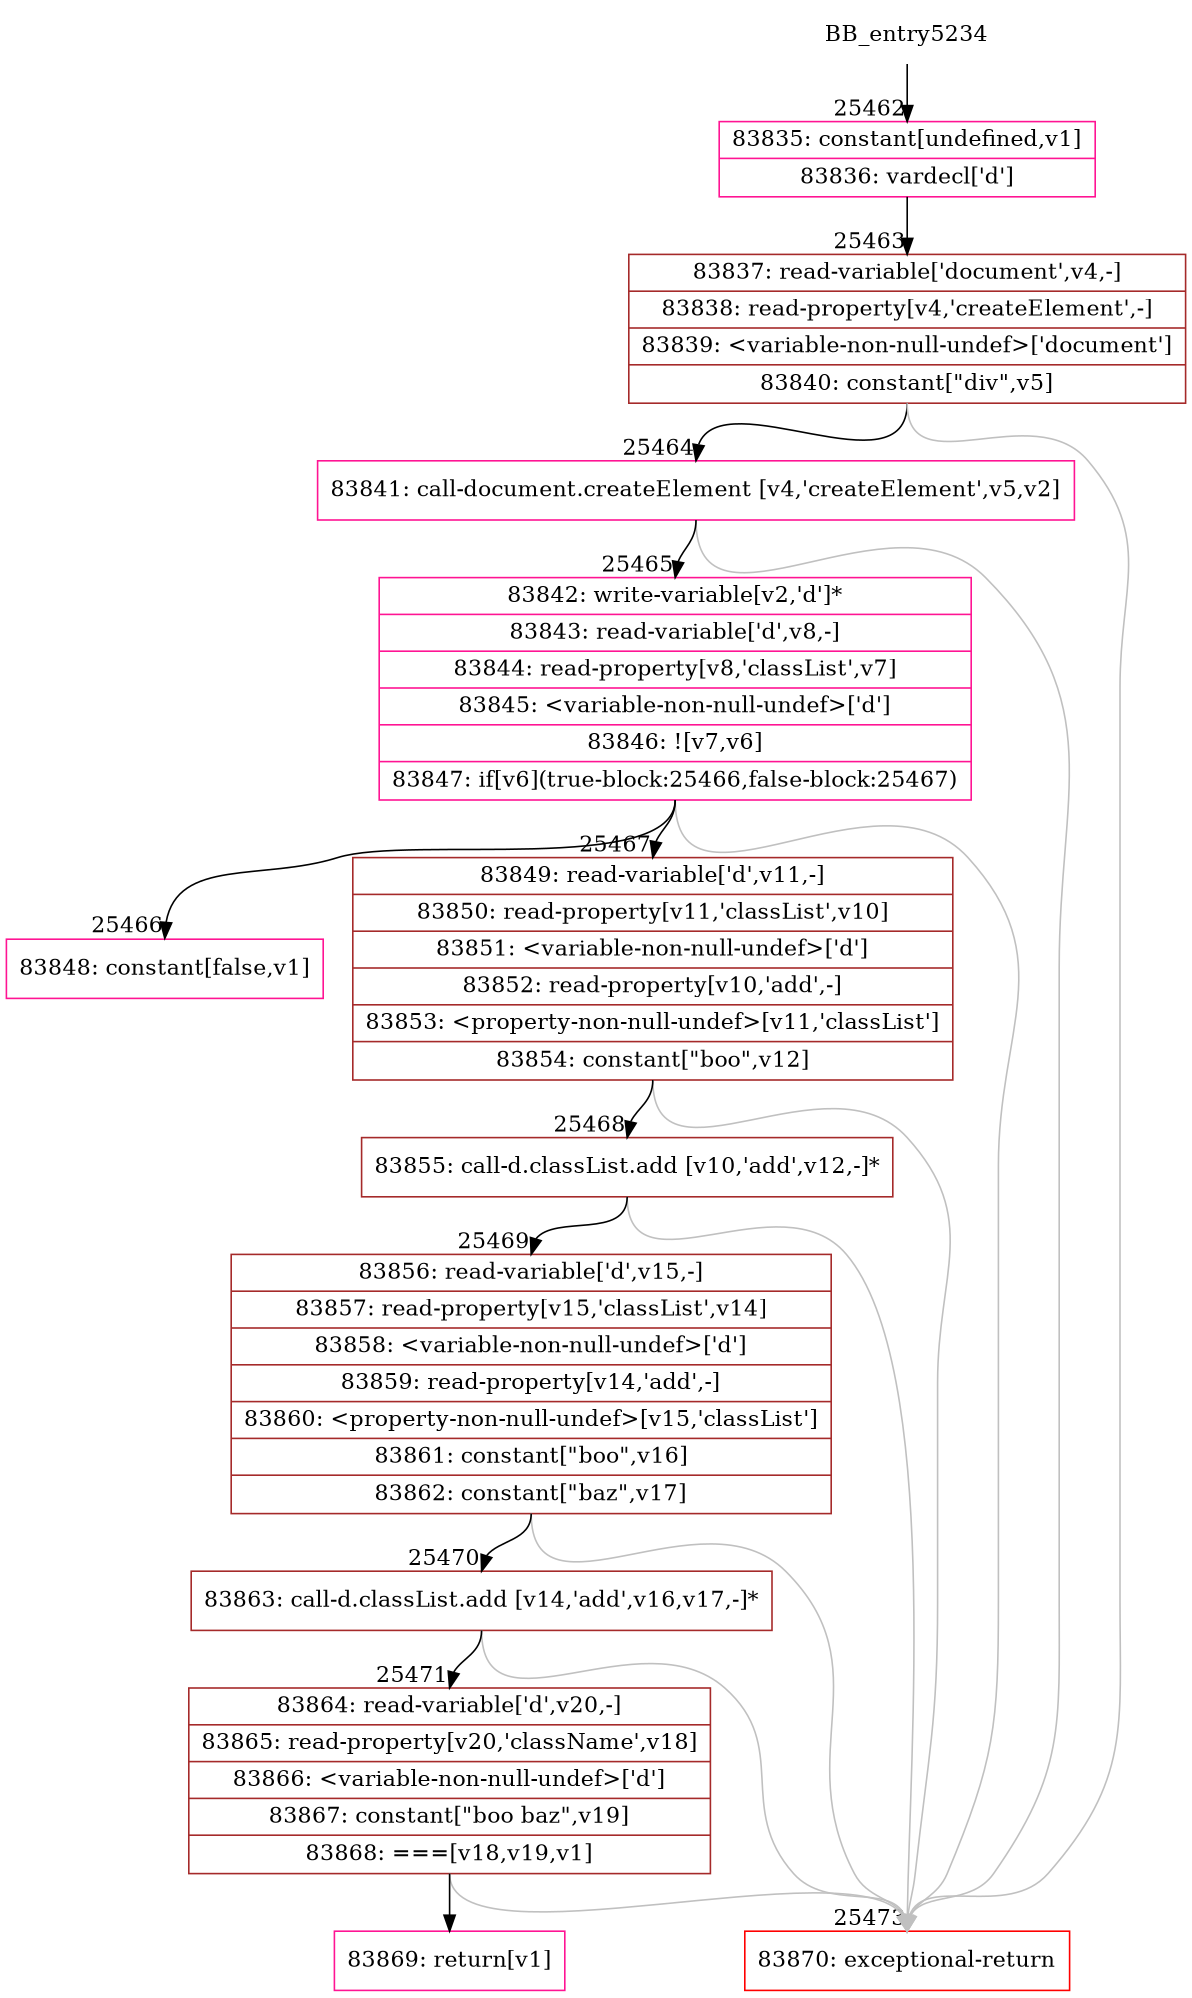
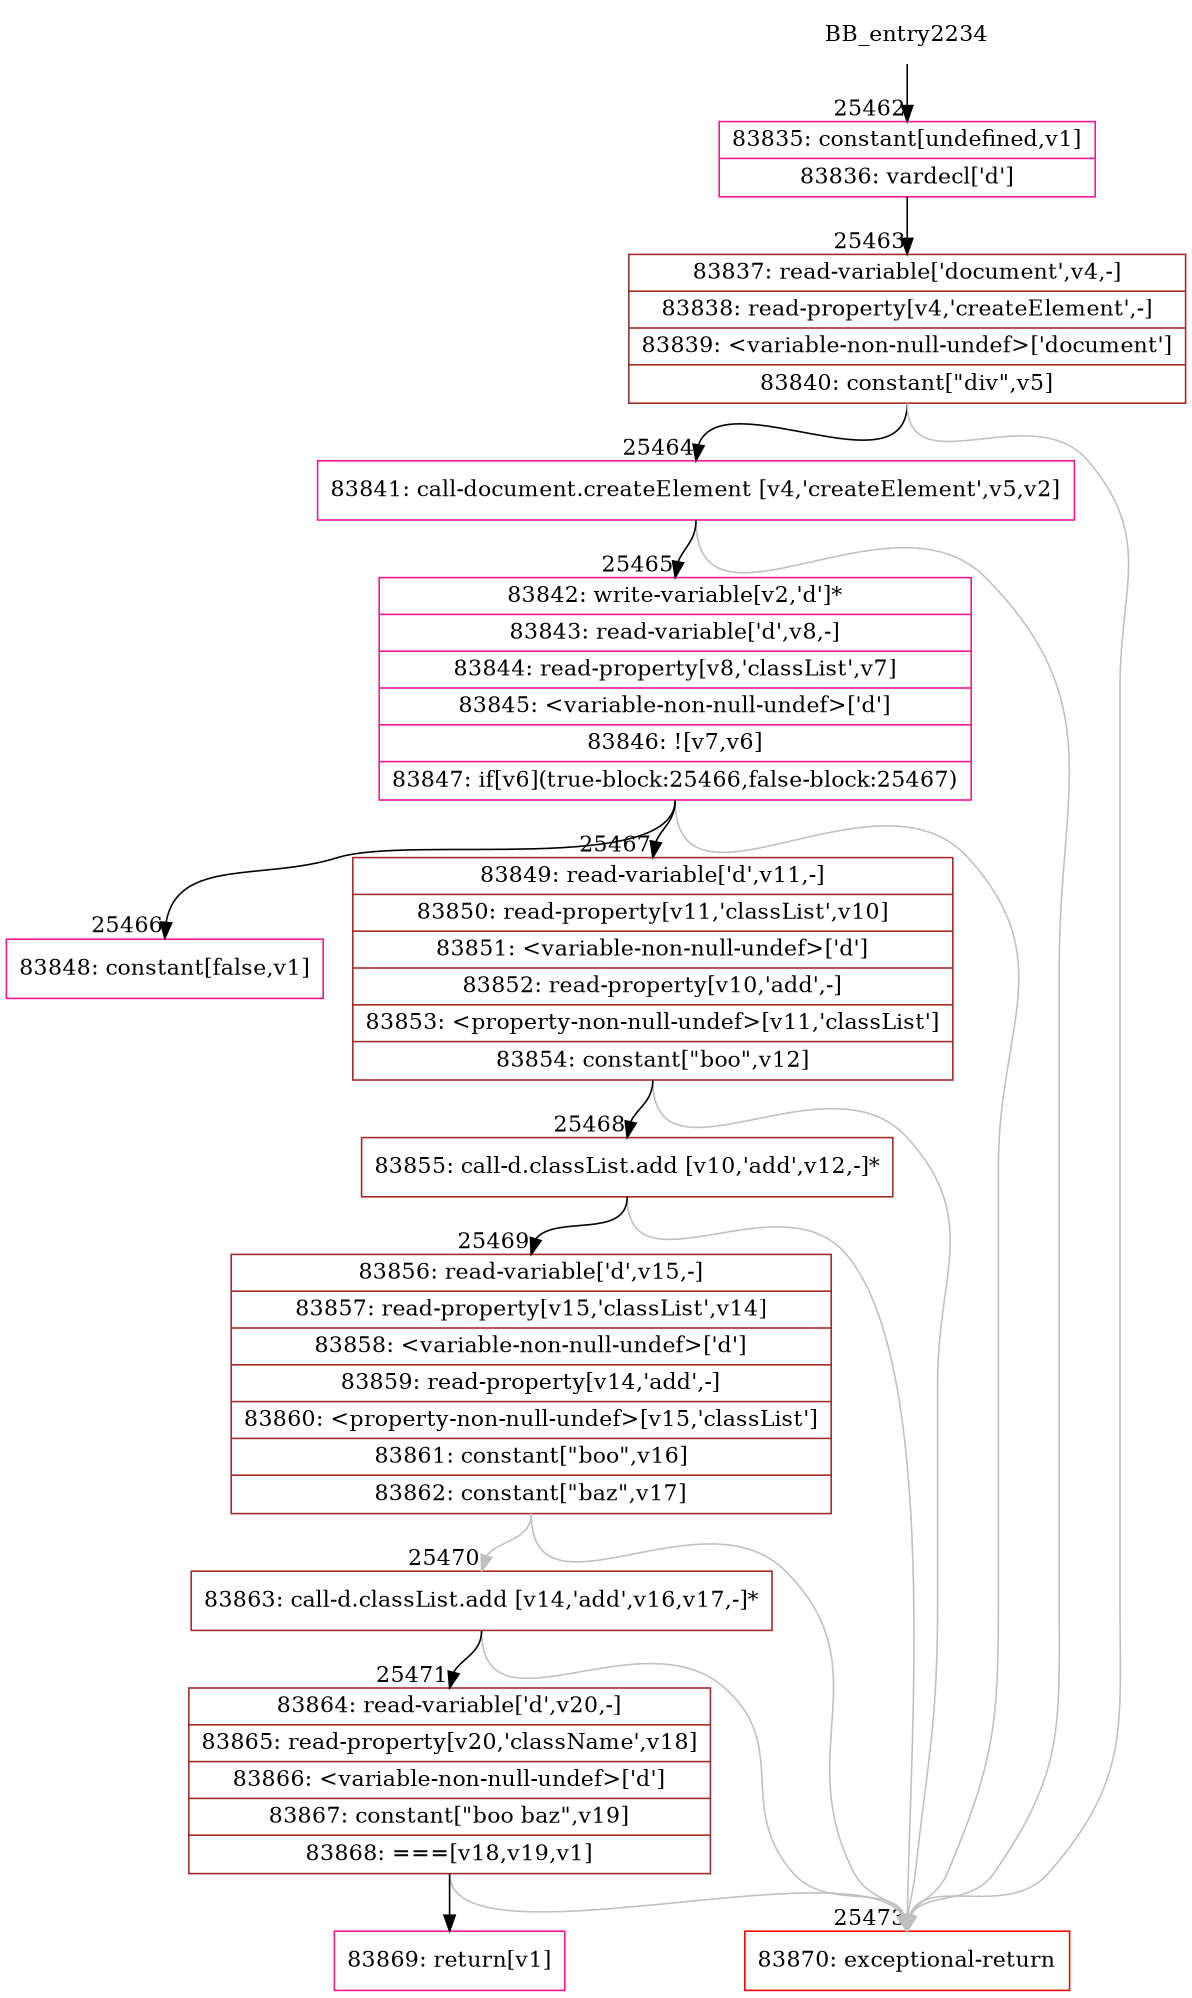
(907, 35) -> (907, 35)
(514, 1539) -> (514, 1539)
